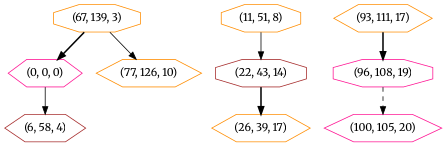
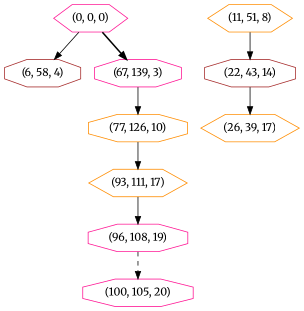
(97, 18) -> (138, 73)
(261, 18) -> (250, 18)
(383, 42) -> (138, 207)
(74, 43) -> (112, 43)
(149, 73) -> (138, 128)
(261, 97) -> (250, 97)
(45, 128) -> (43, 73)
(383, 128) -> (138, 293)
none -> (138, 152)
